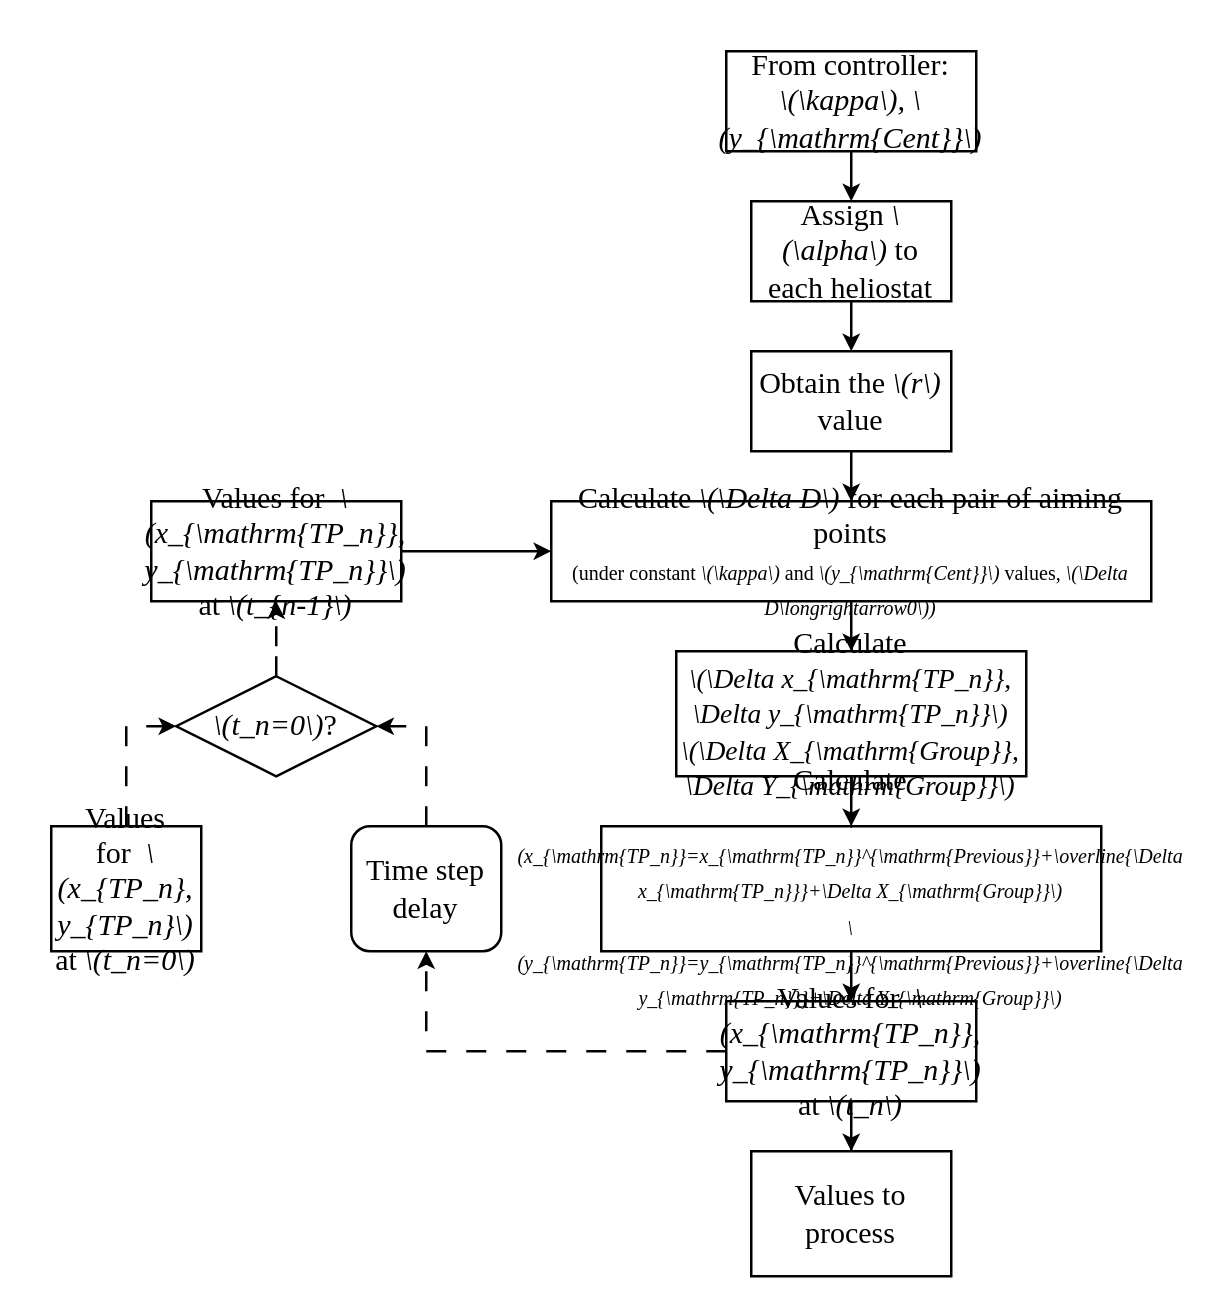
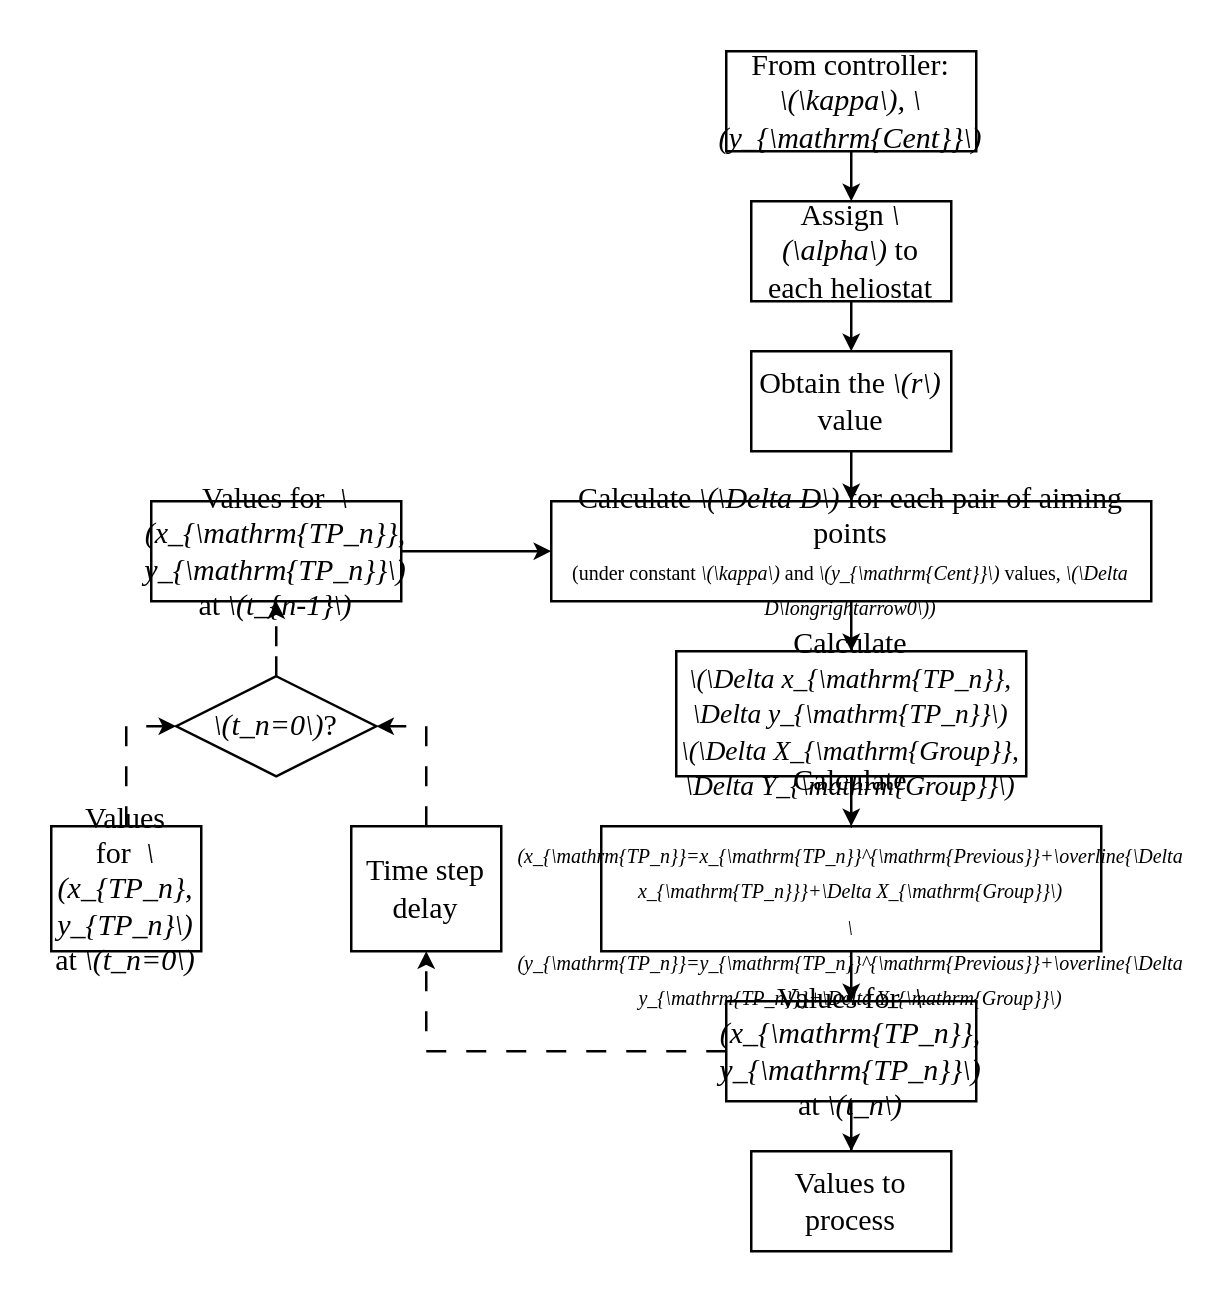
(426, 889) -> (426, 889)
(851, 1214) -> (851, 1201)
